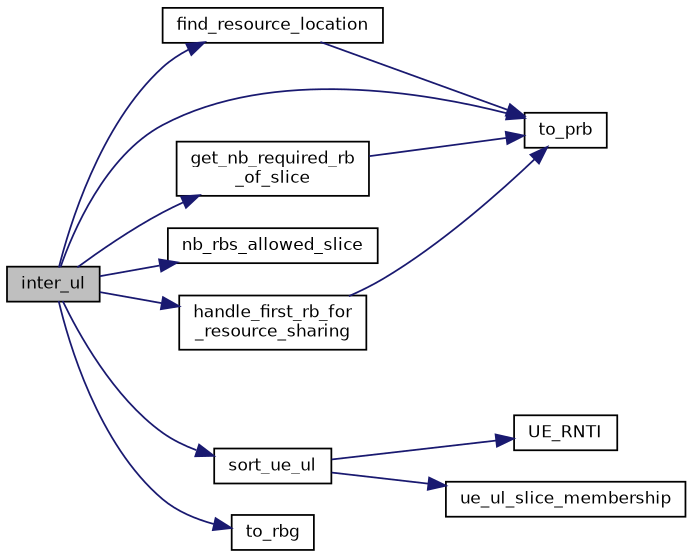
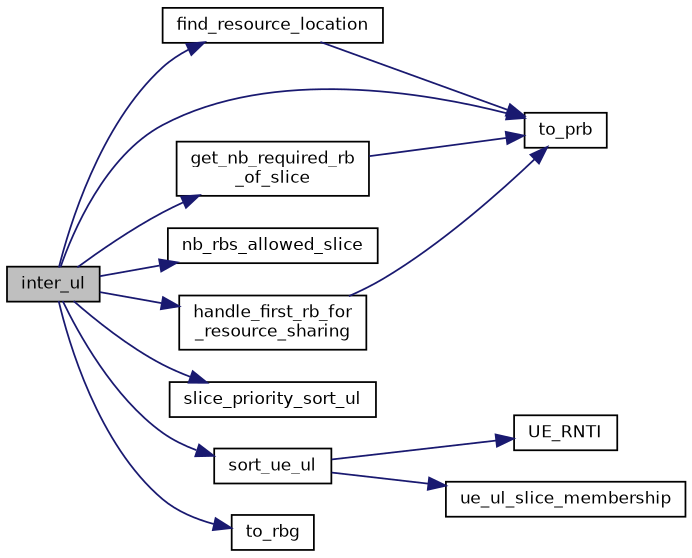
none -> (273, 400)
